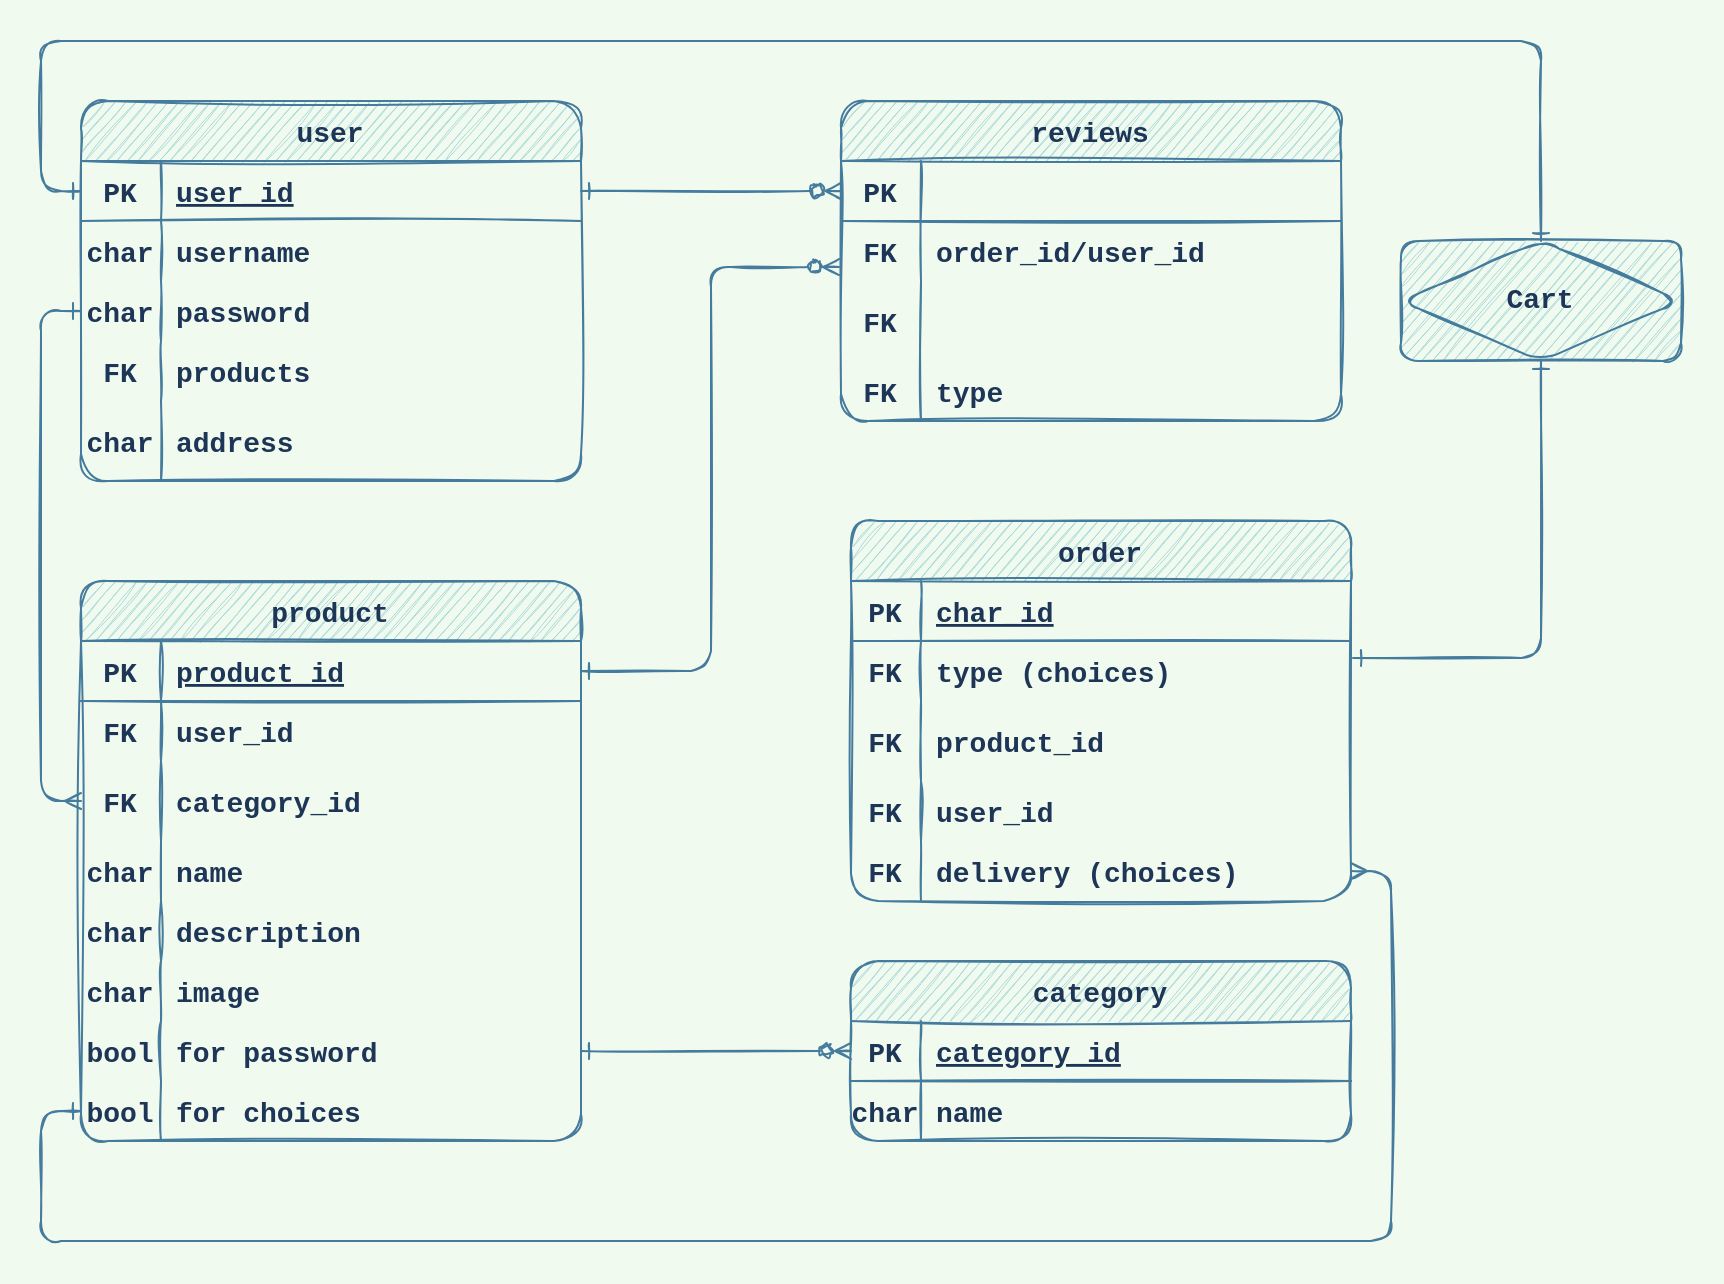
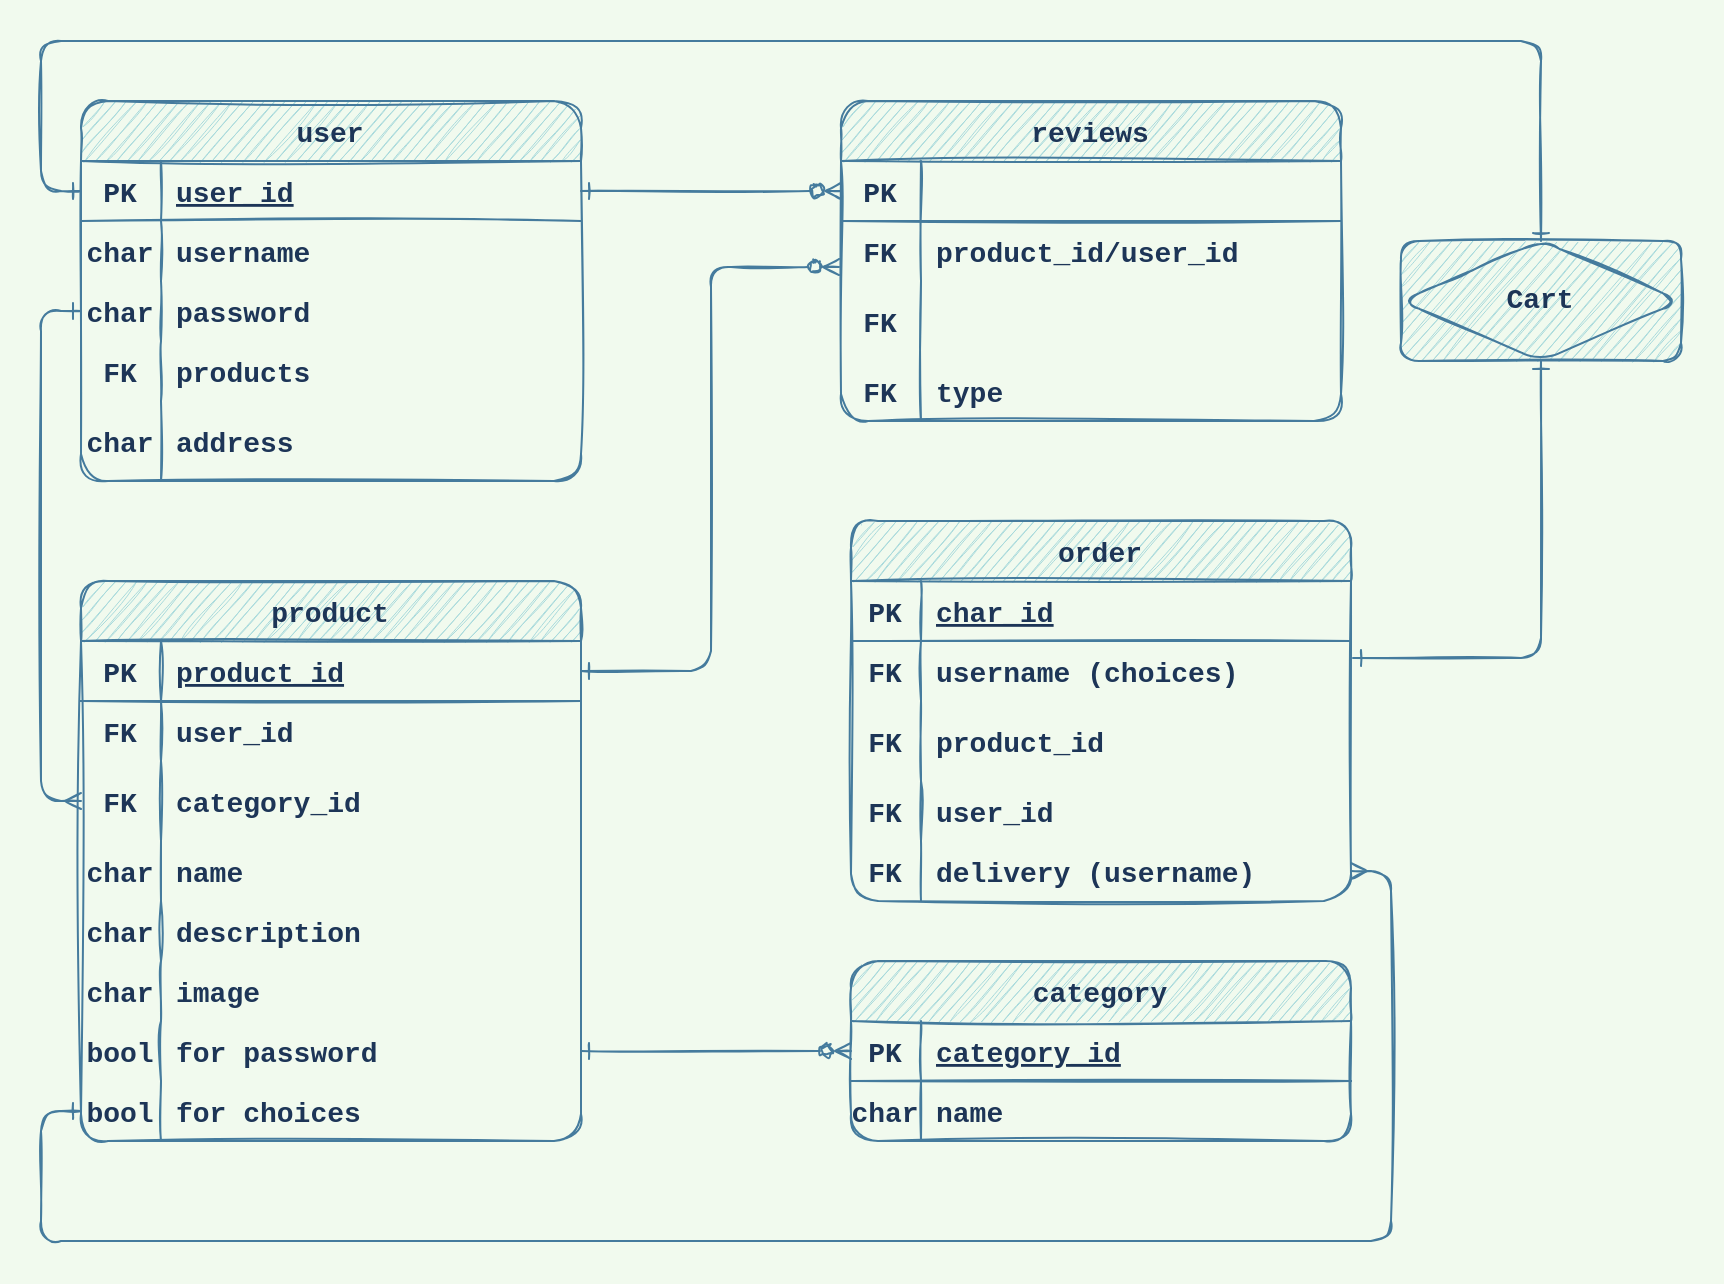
(1054, 253) -> (1070, 253)
(1038, 673) -> (1070, 673)
(1063, 873) -> (1074, 873)
